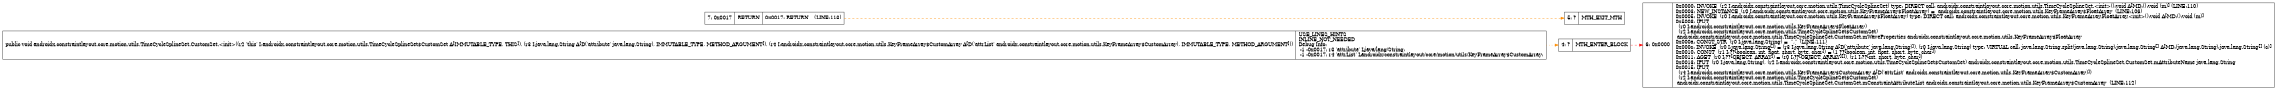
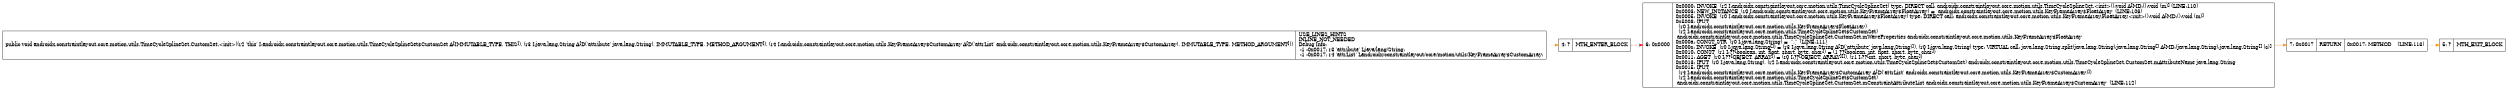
(803, 18) -> (2386, 45)
(1602, 18) -> (2480, 45)
none -> (2279, 45)
